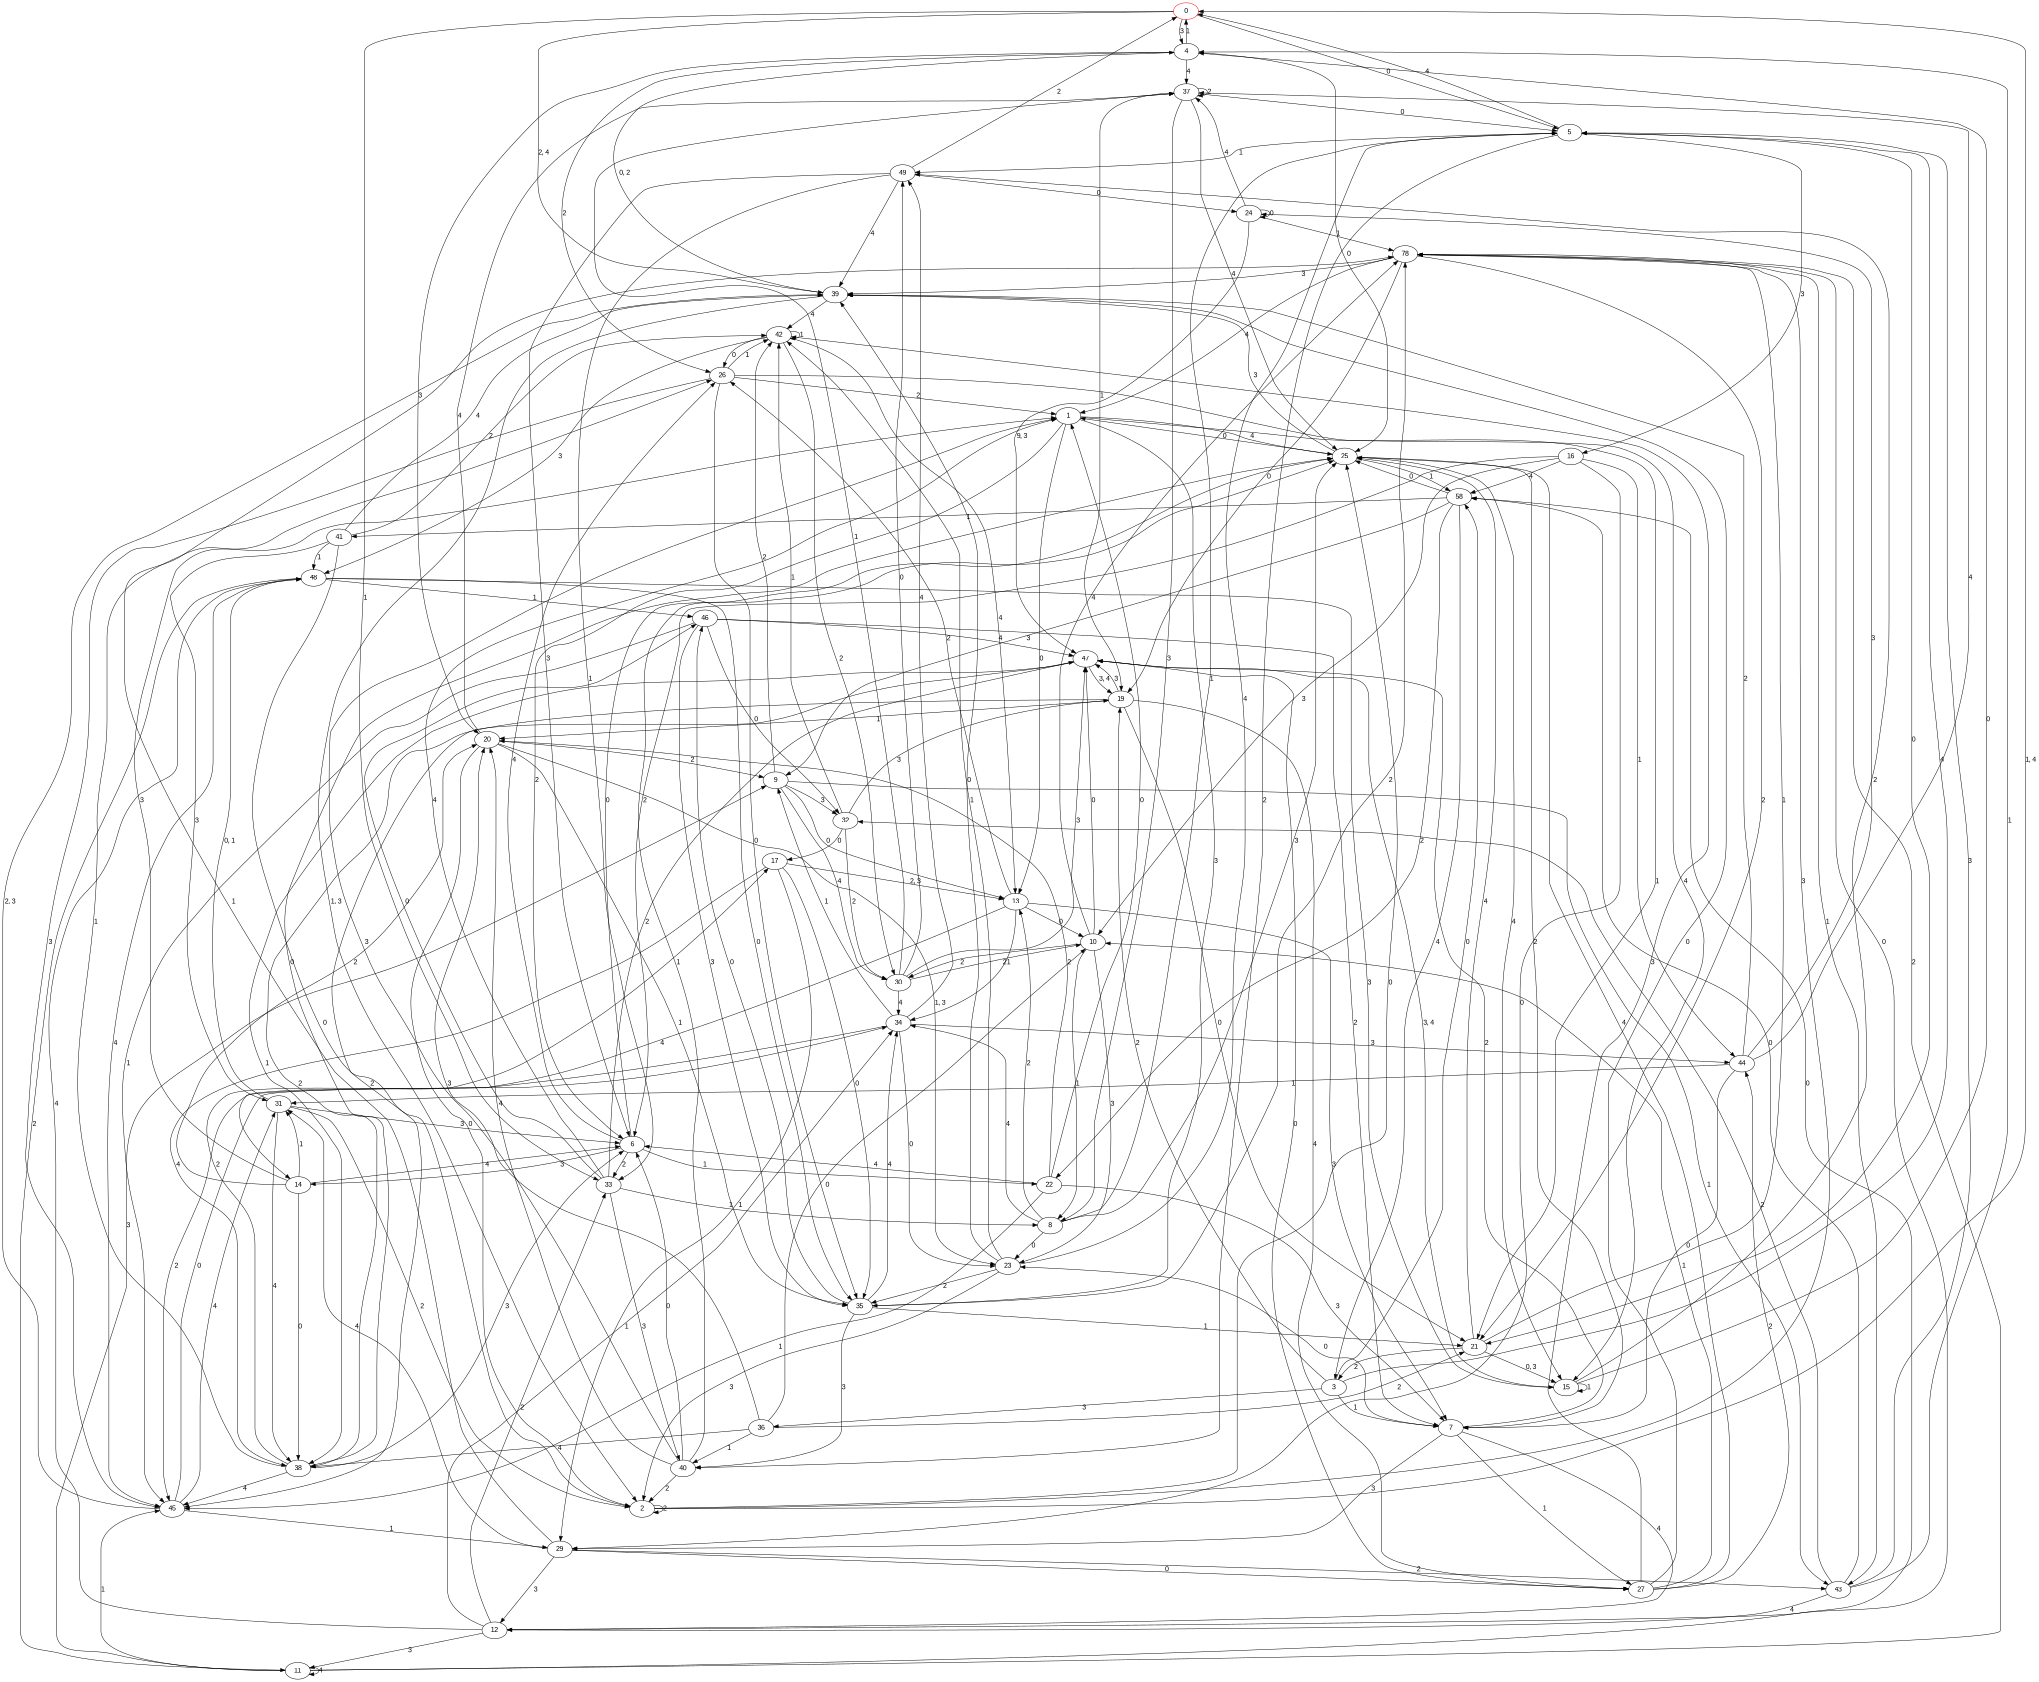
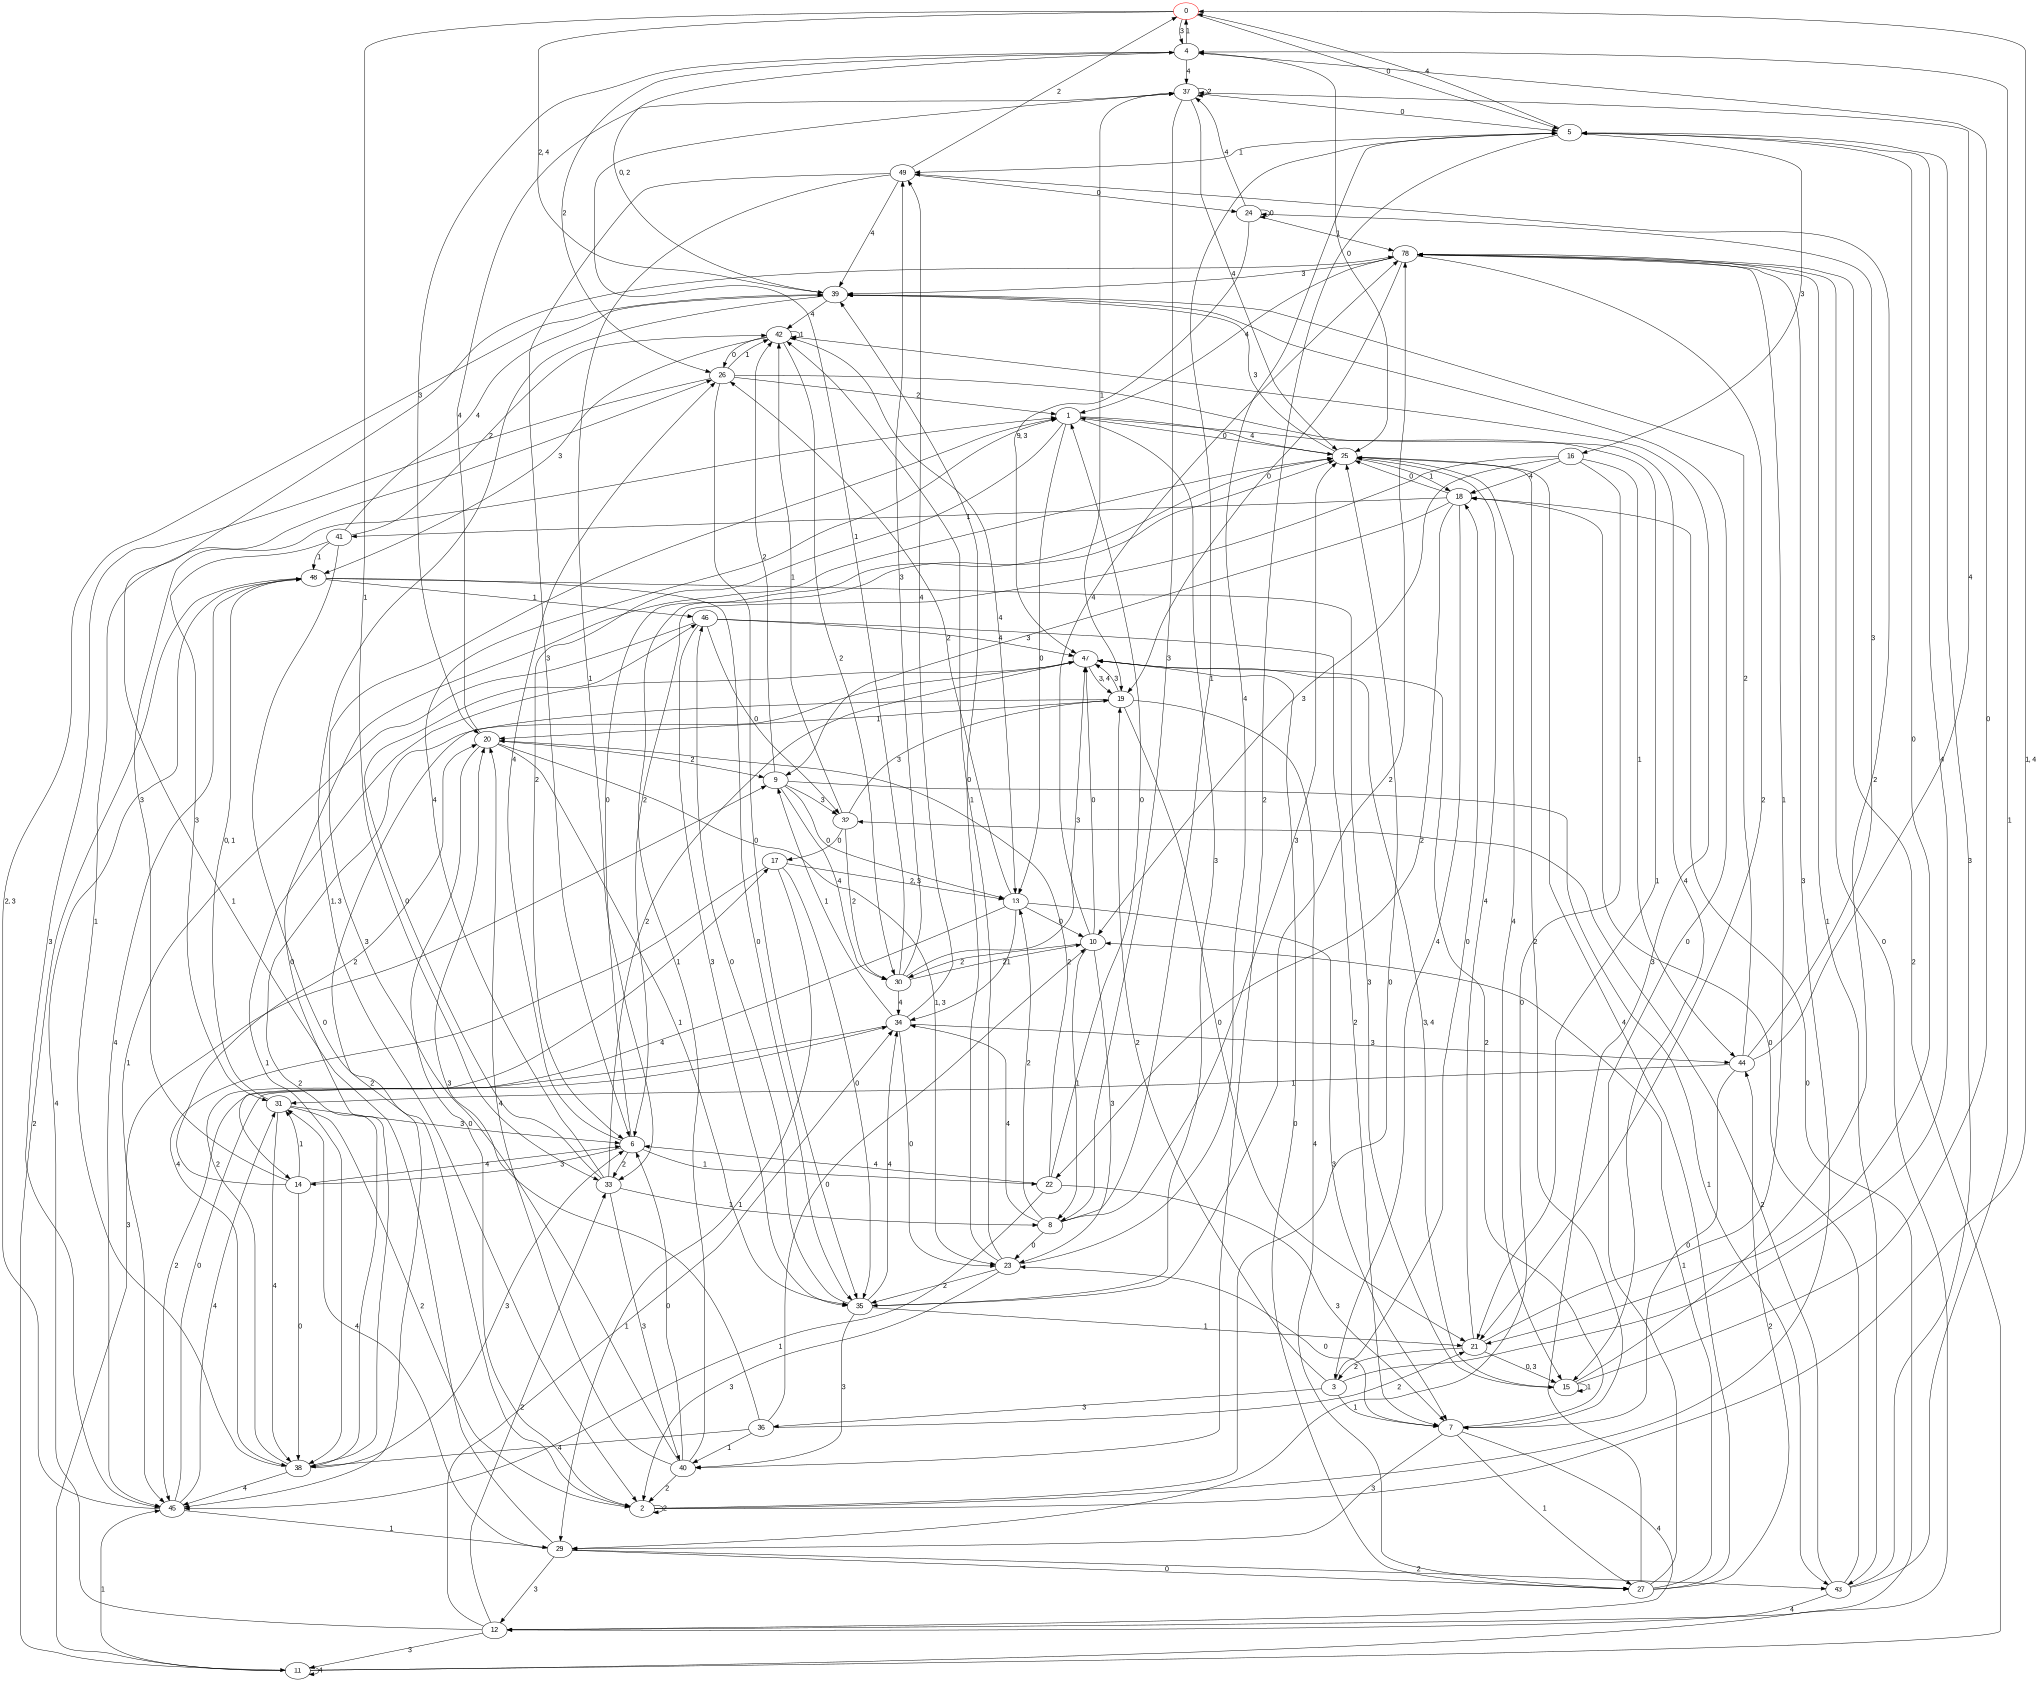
(1459, 497) -> (1459, 497)
(902, 578) -> (902, 578)
